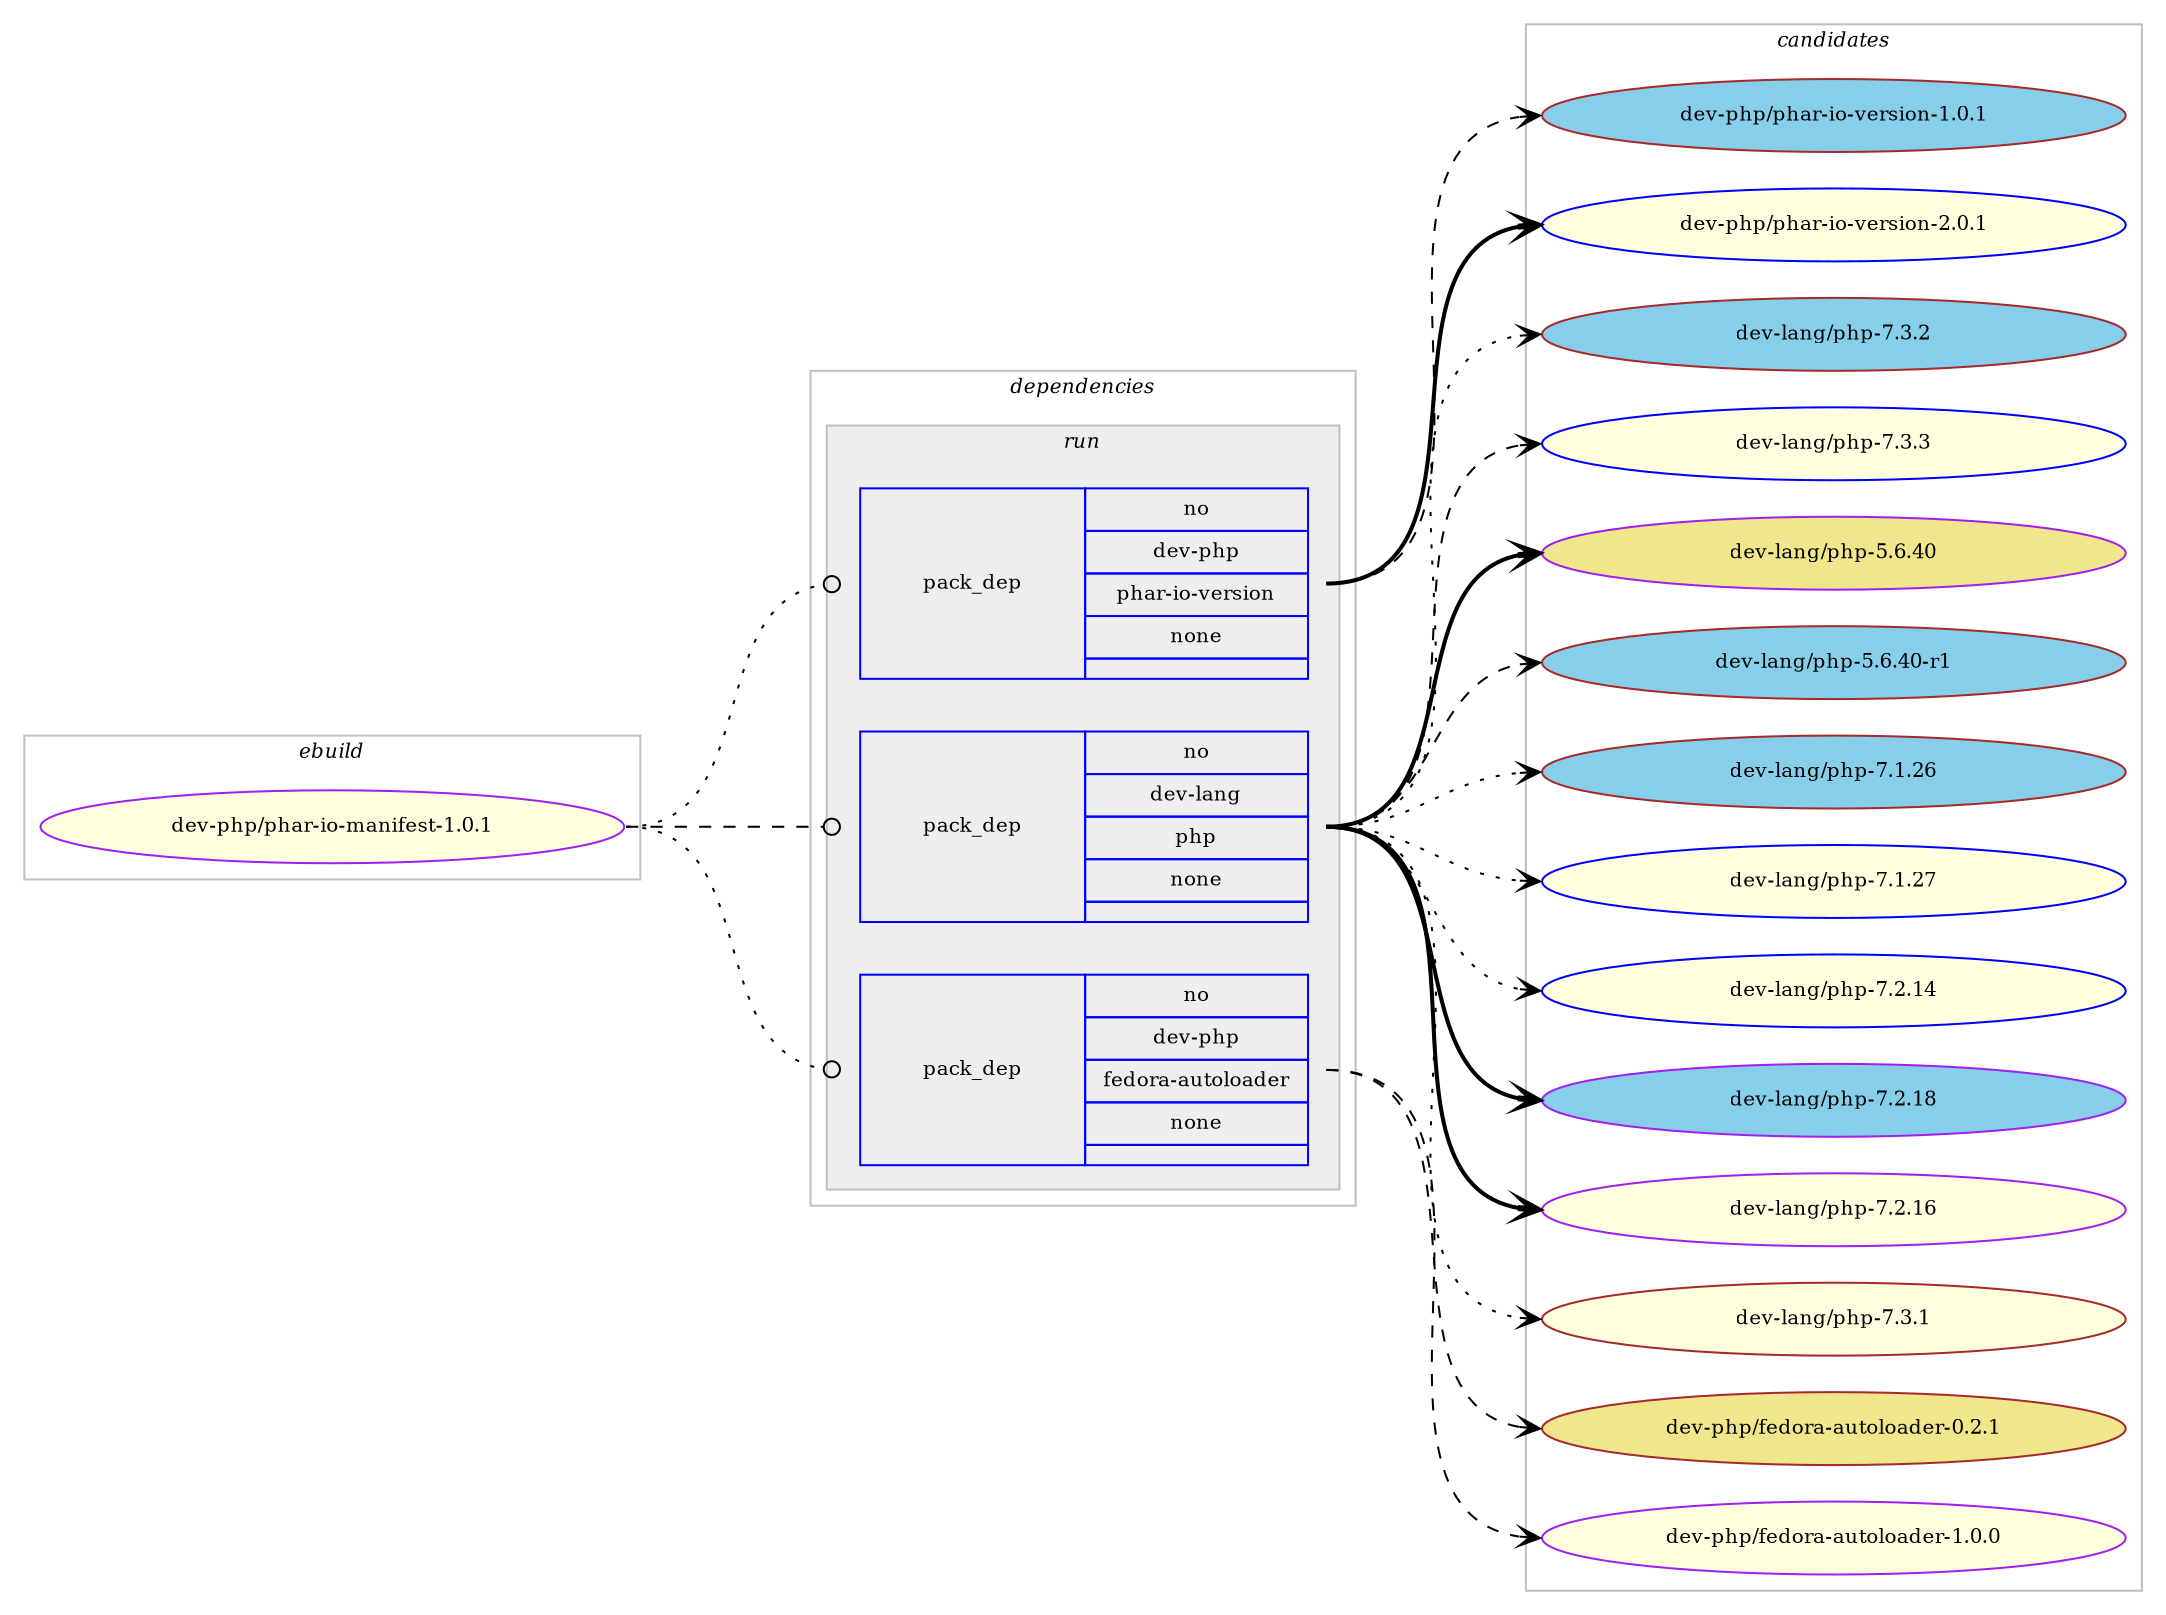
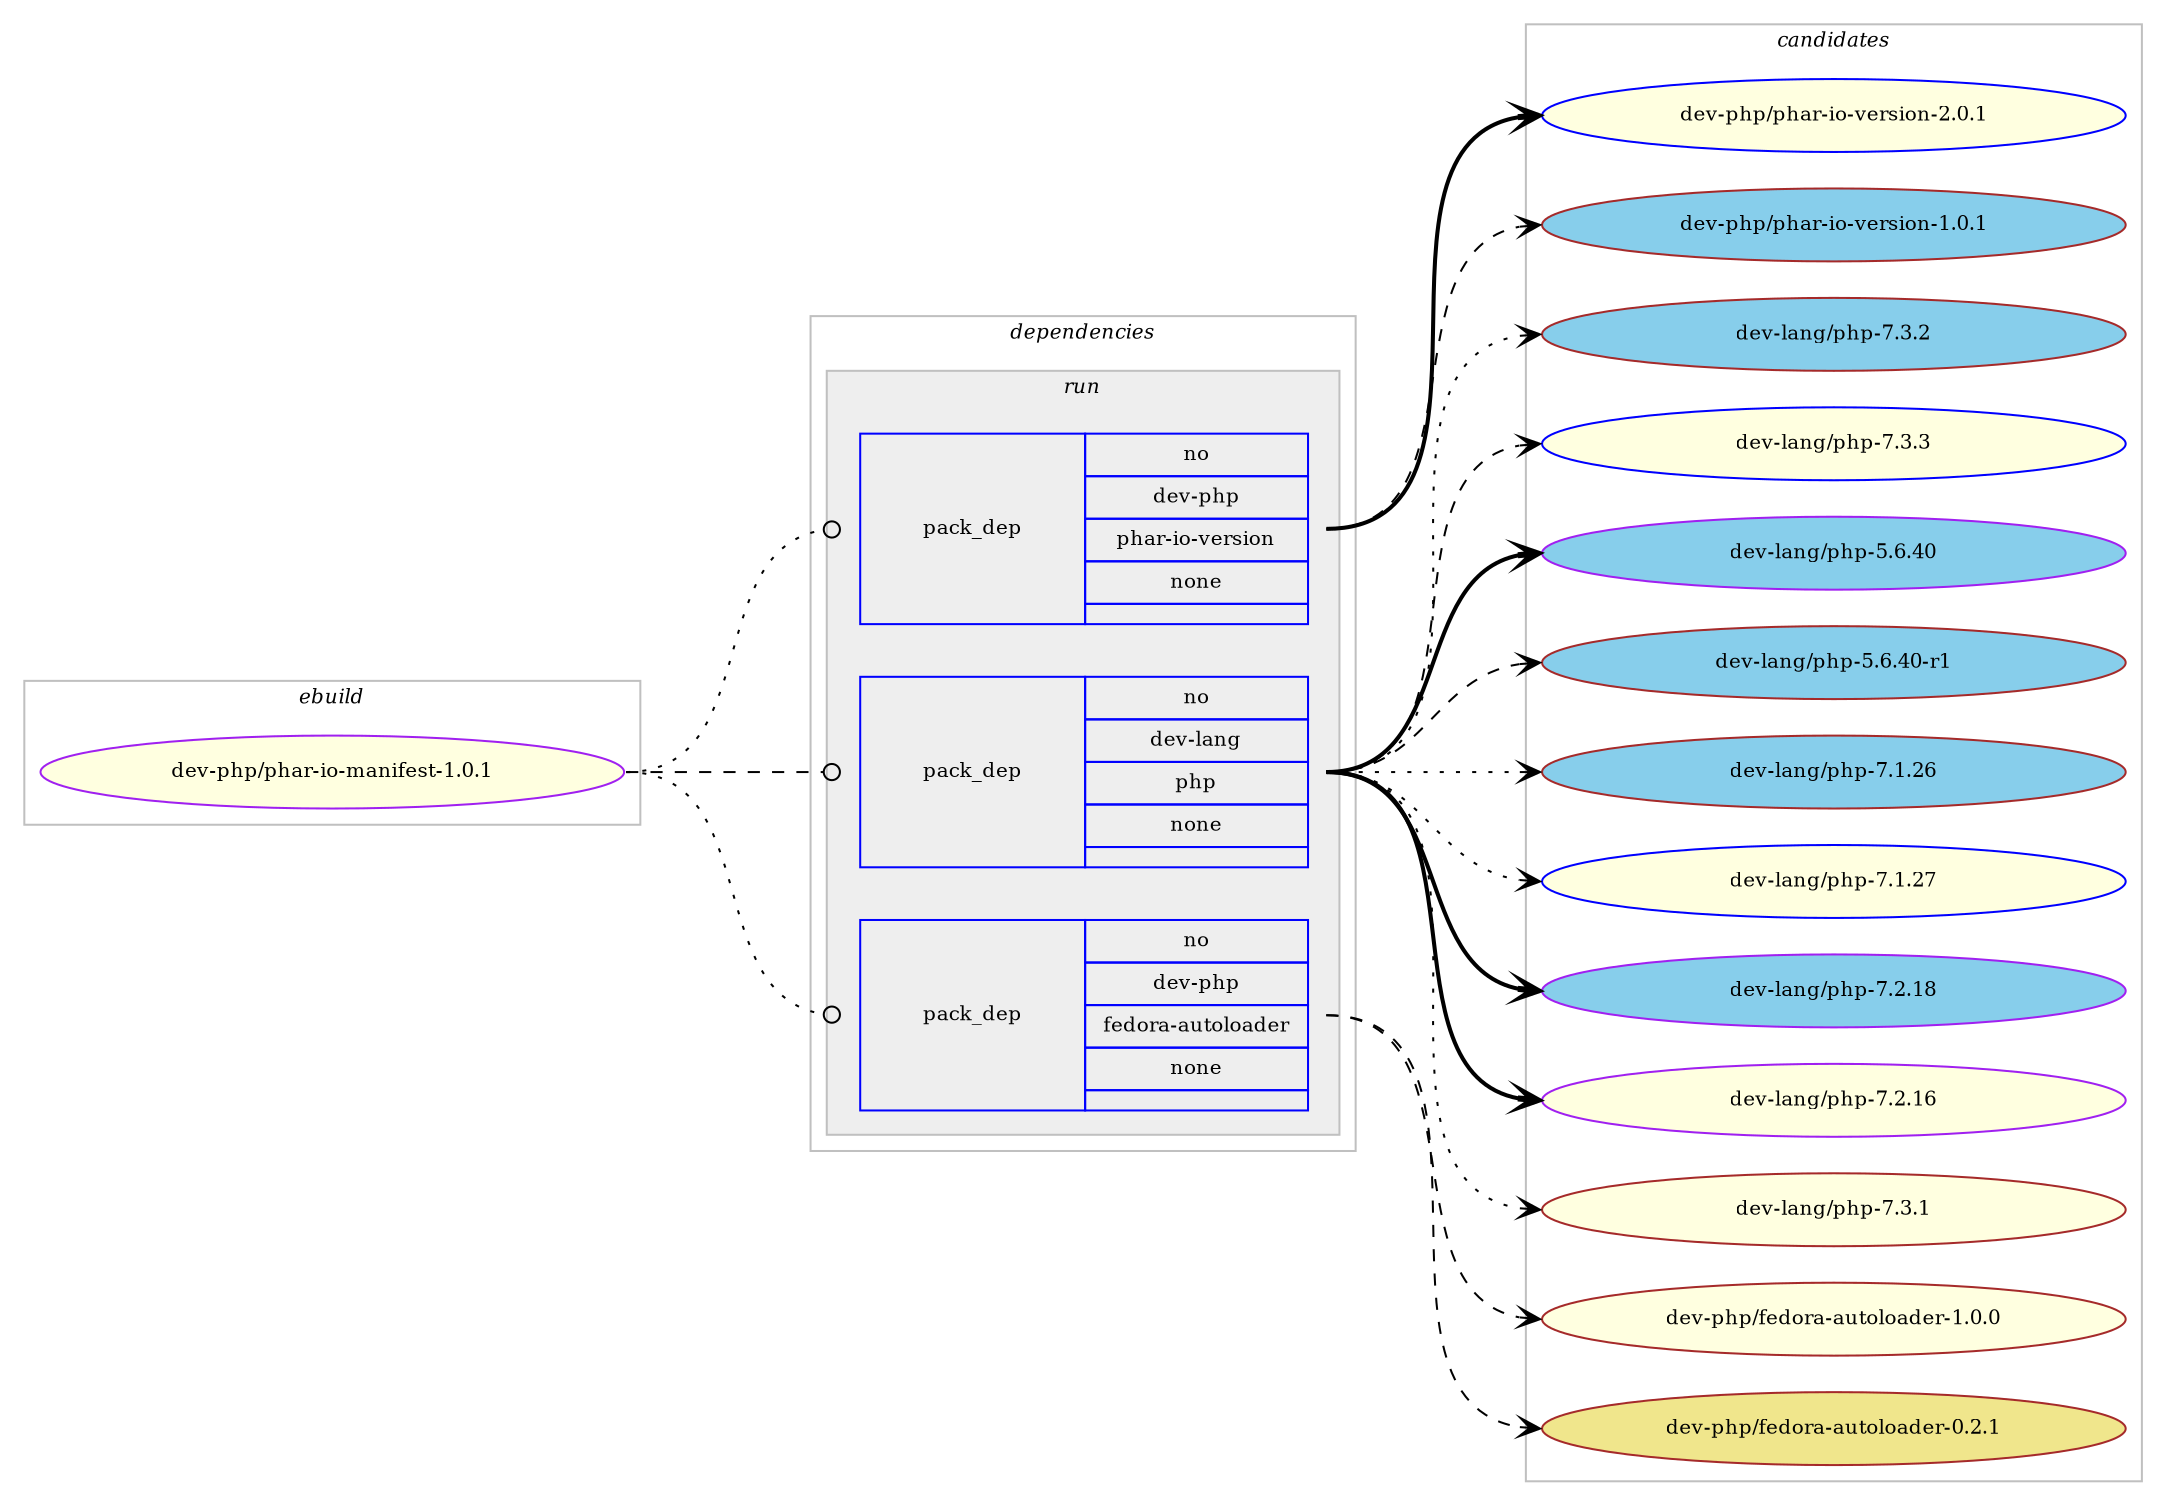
(1834, 553) -> (1834, 553)
(1834, 991) -> none
(1834, 1538) -> (1834, 1319)
